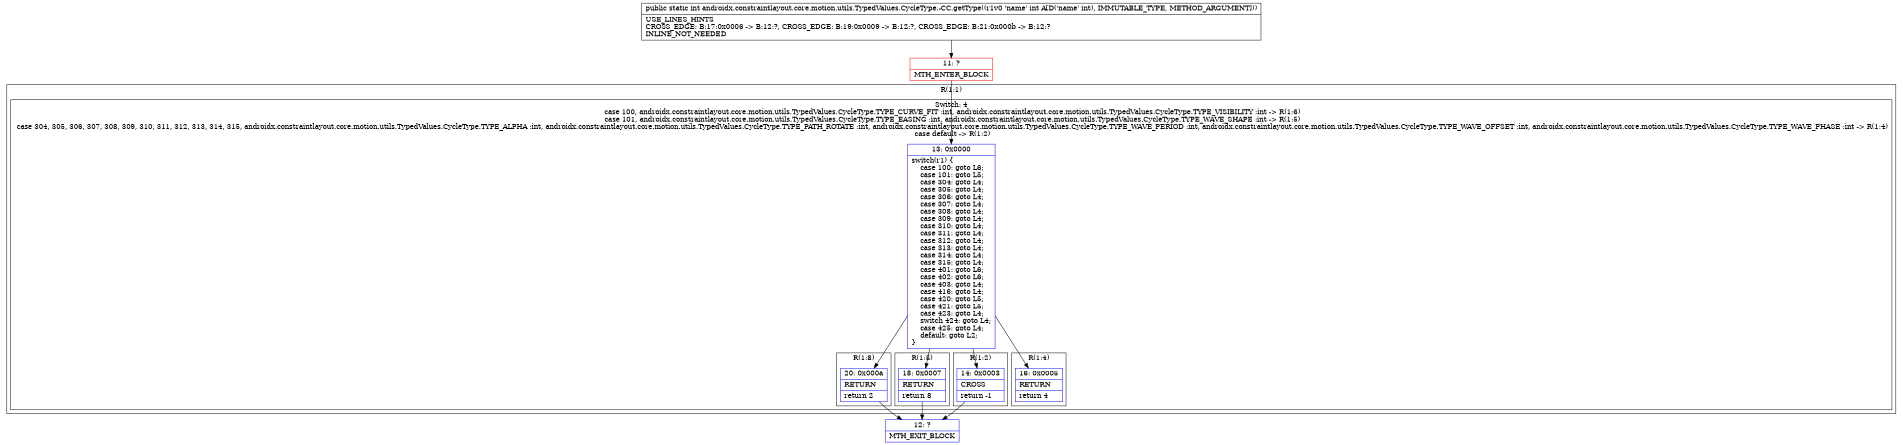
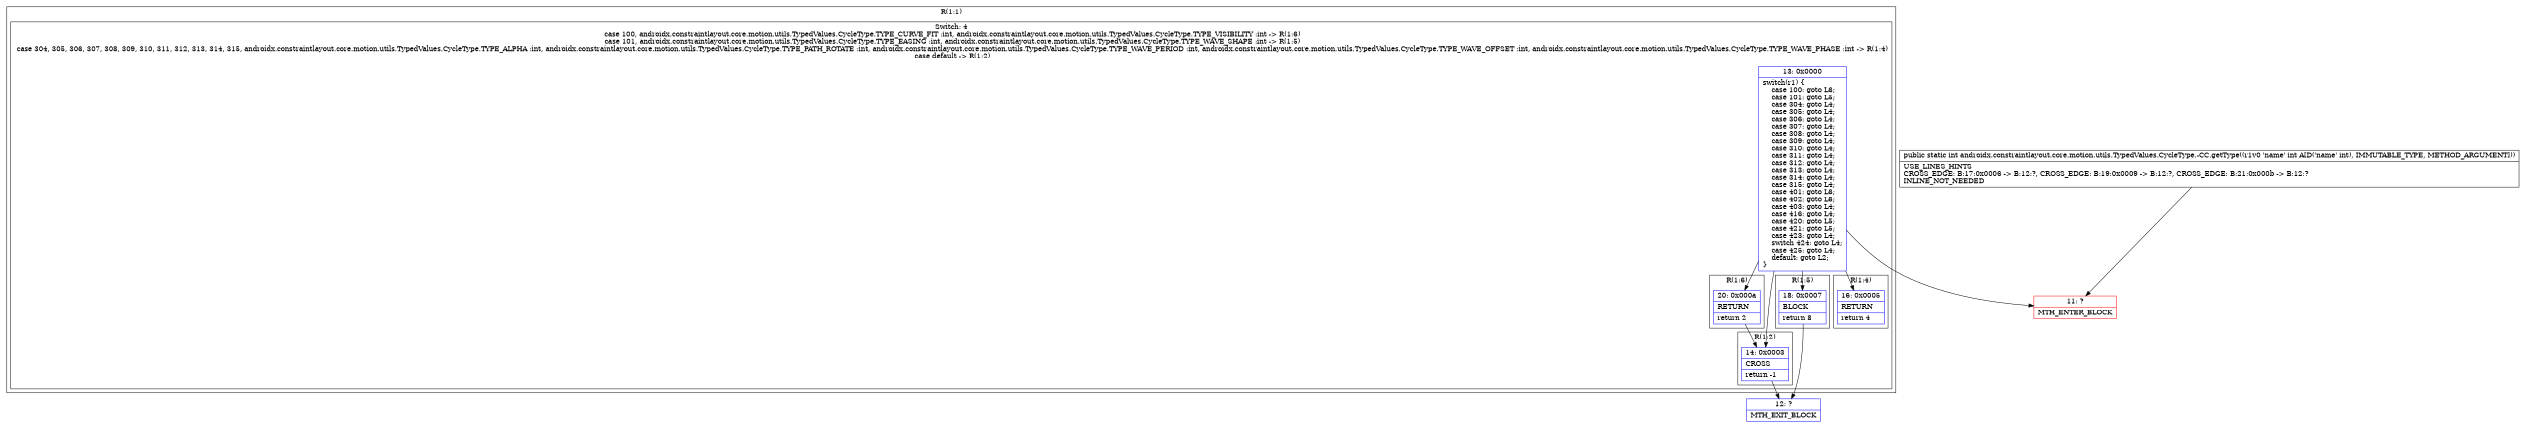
(951, 110) -> (1929, 286)
(864, 359) -> (1737, 281)
(918, 385) -> (1795, 307)
(888, 410) -> (1751, 335)
